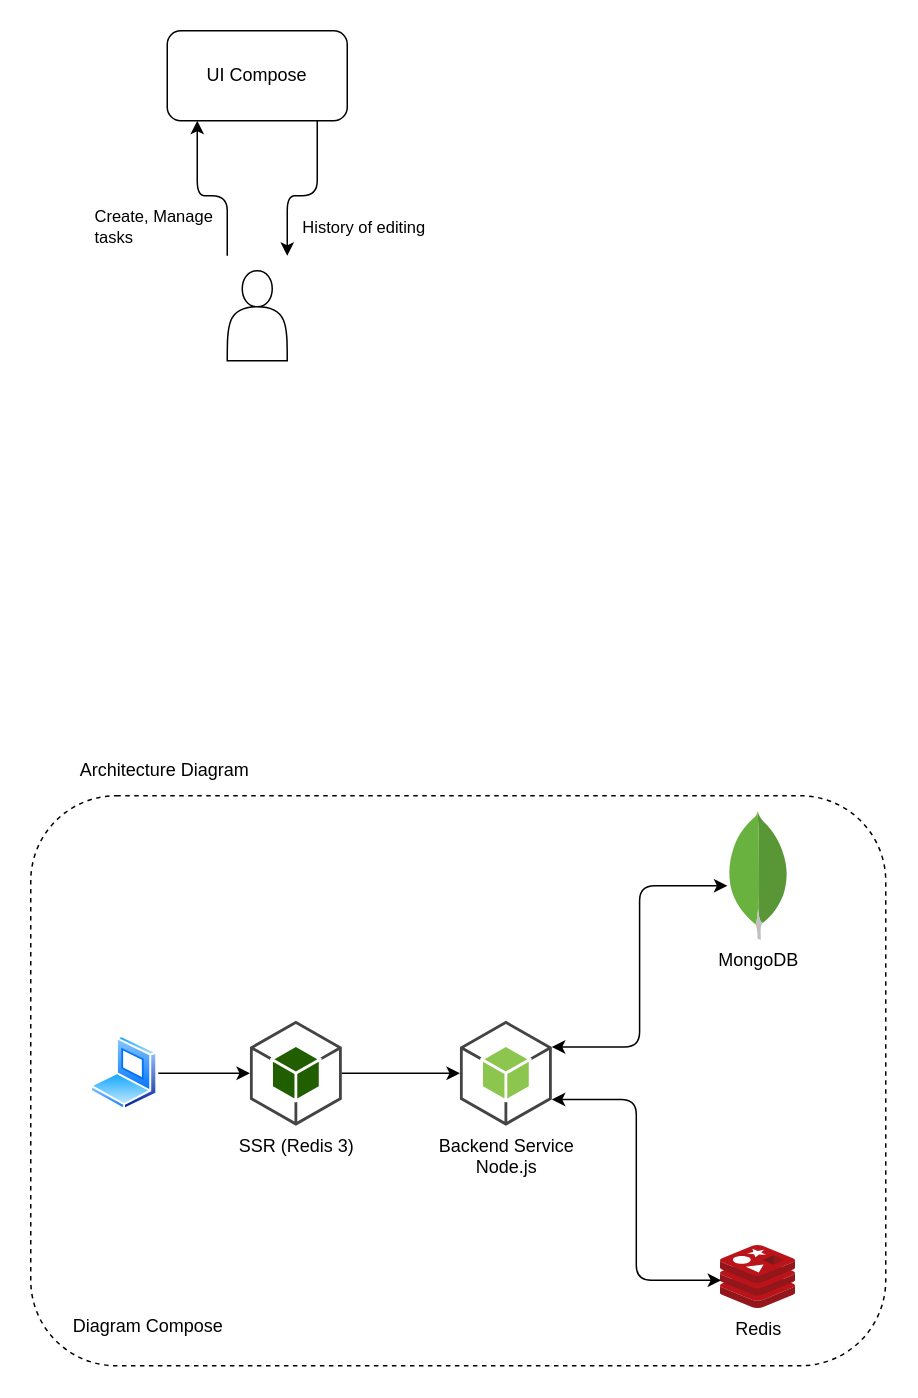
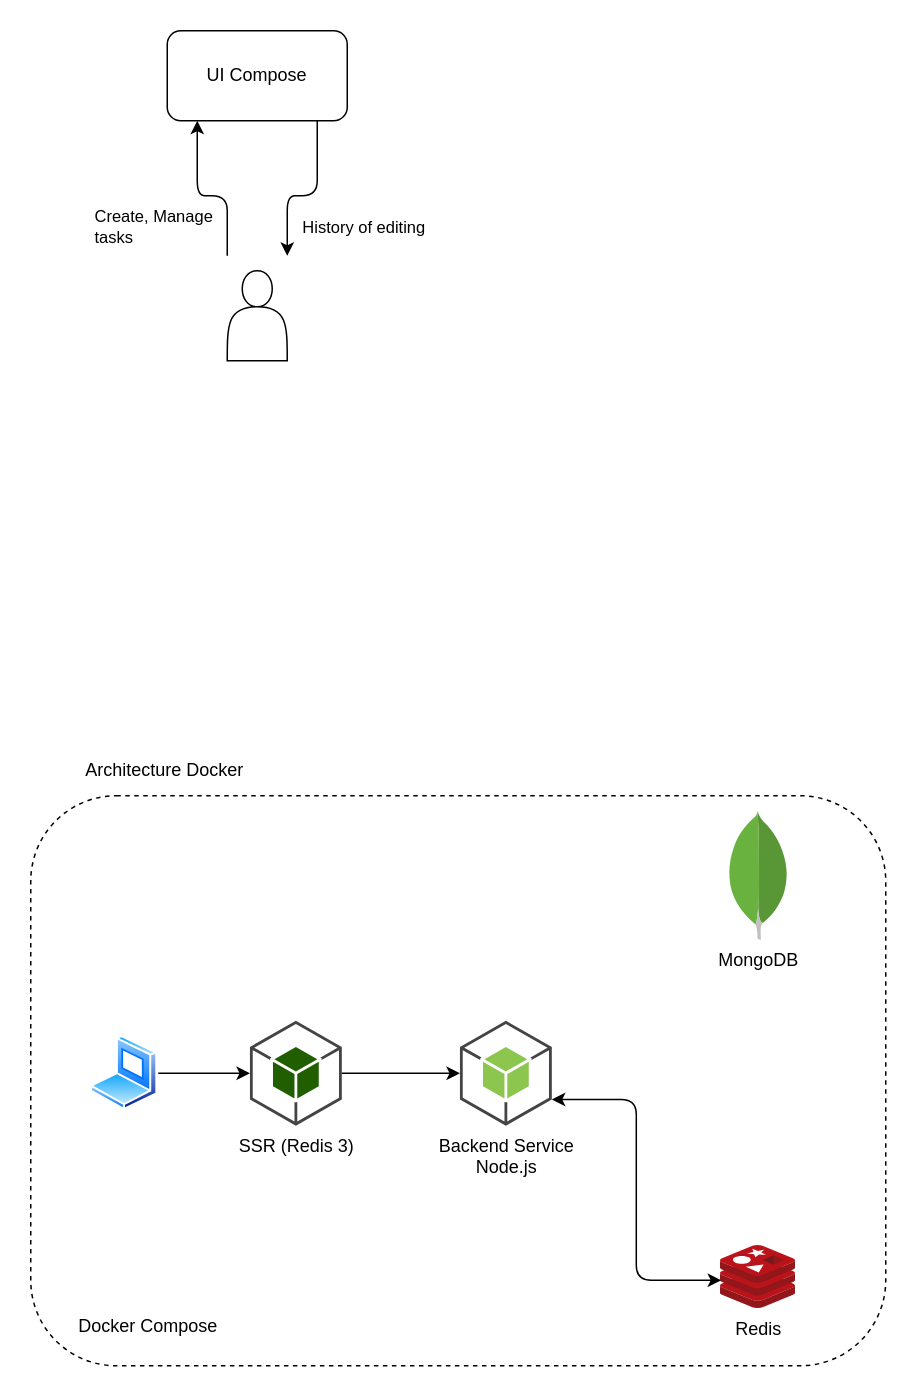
(165, 770) -> (165, 770)
(640, 967) -> none
(149, 1327) -> (149, 1327)
